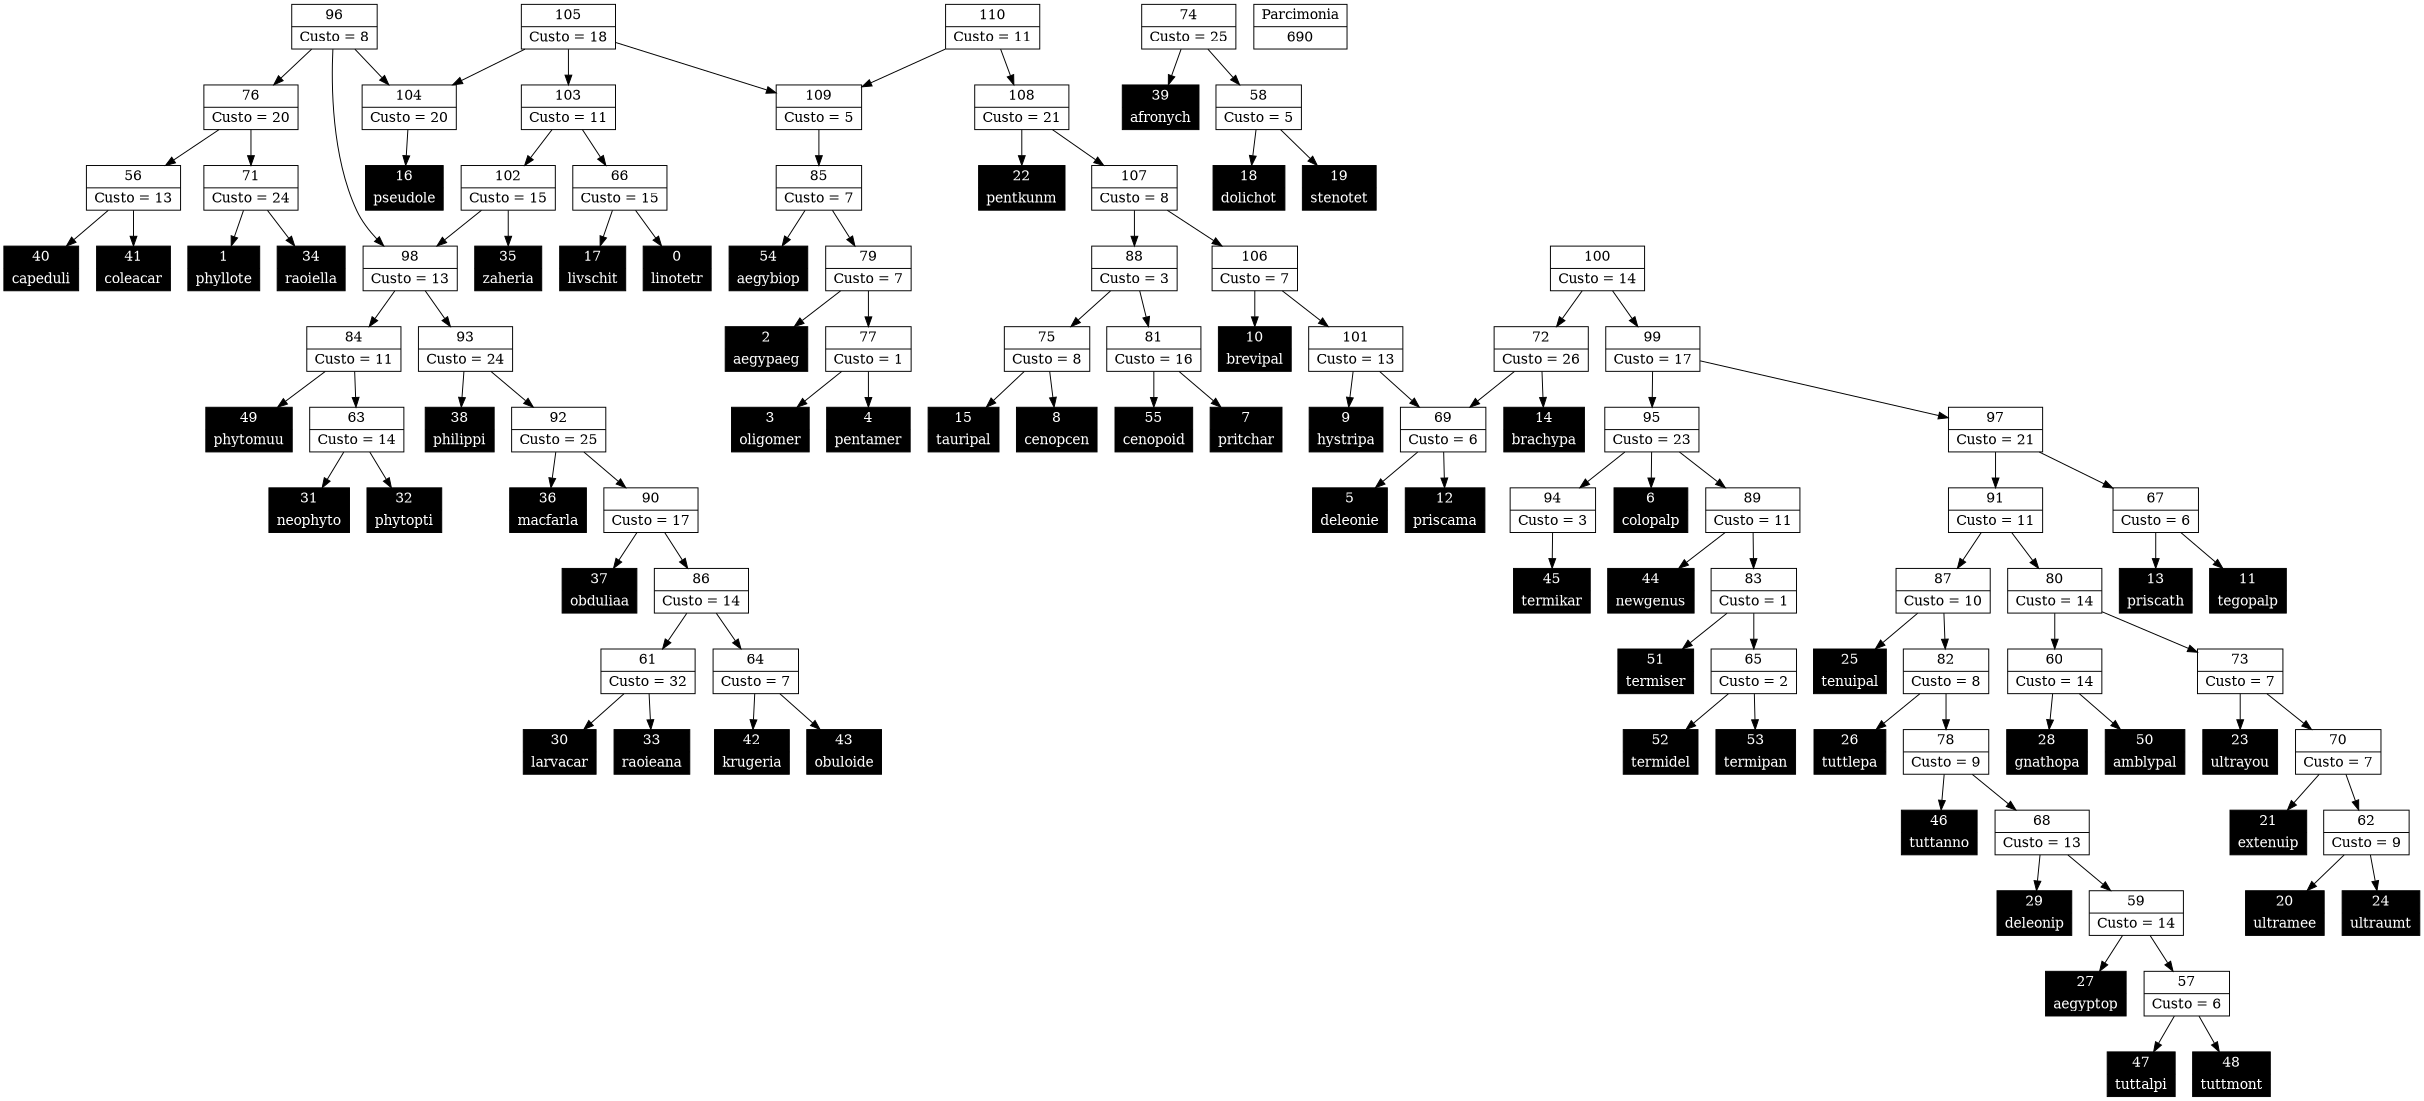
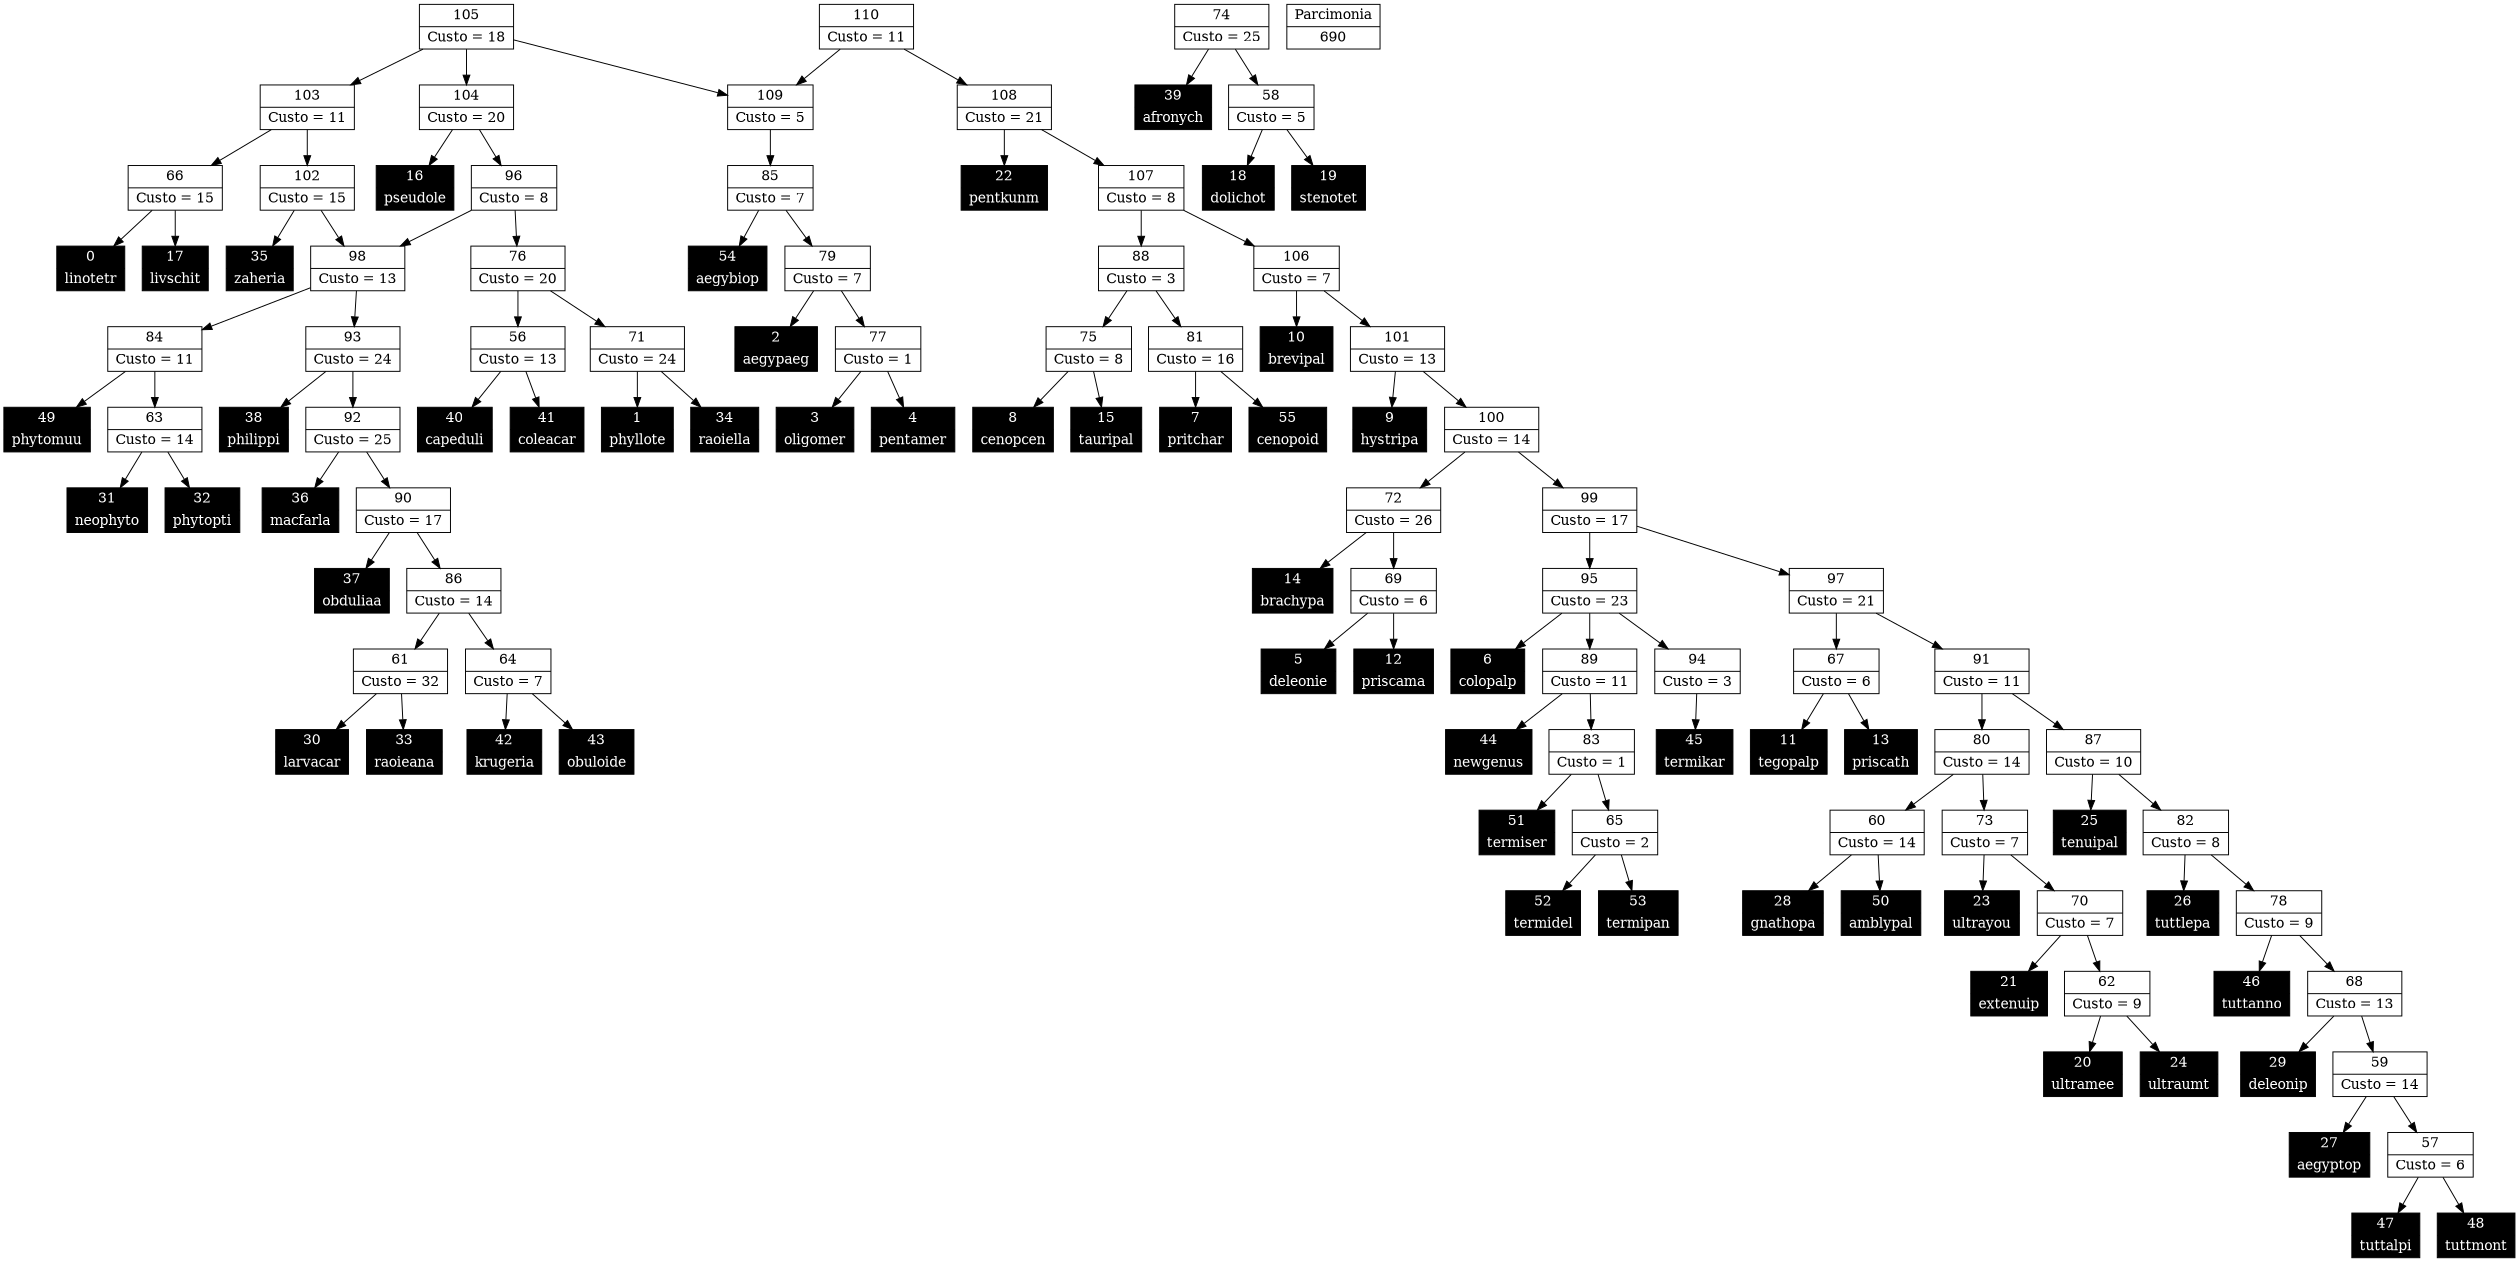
(368, 63) -> (488, 143)
(1396, 386) -> (1441, 386)
